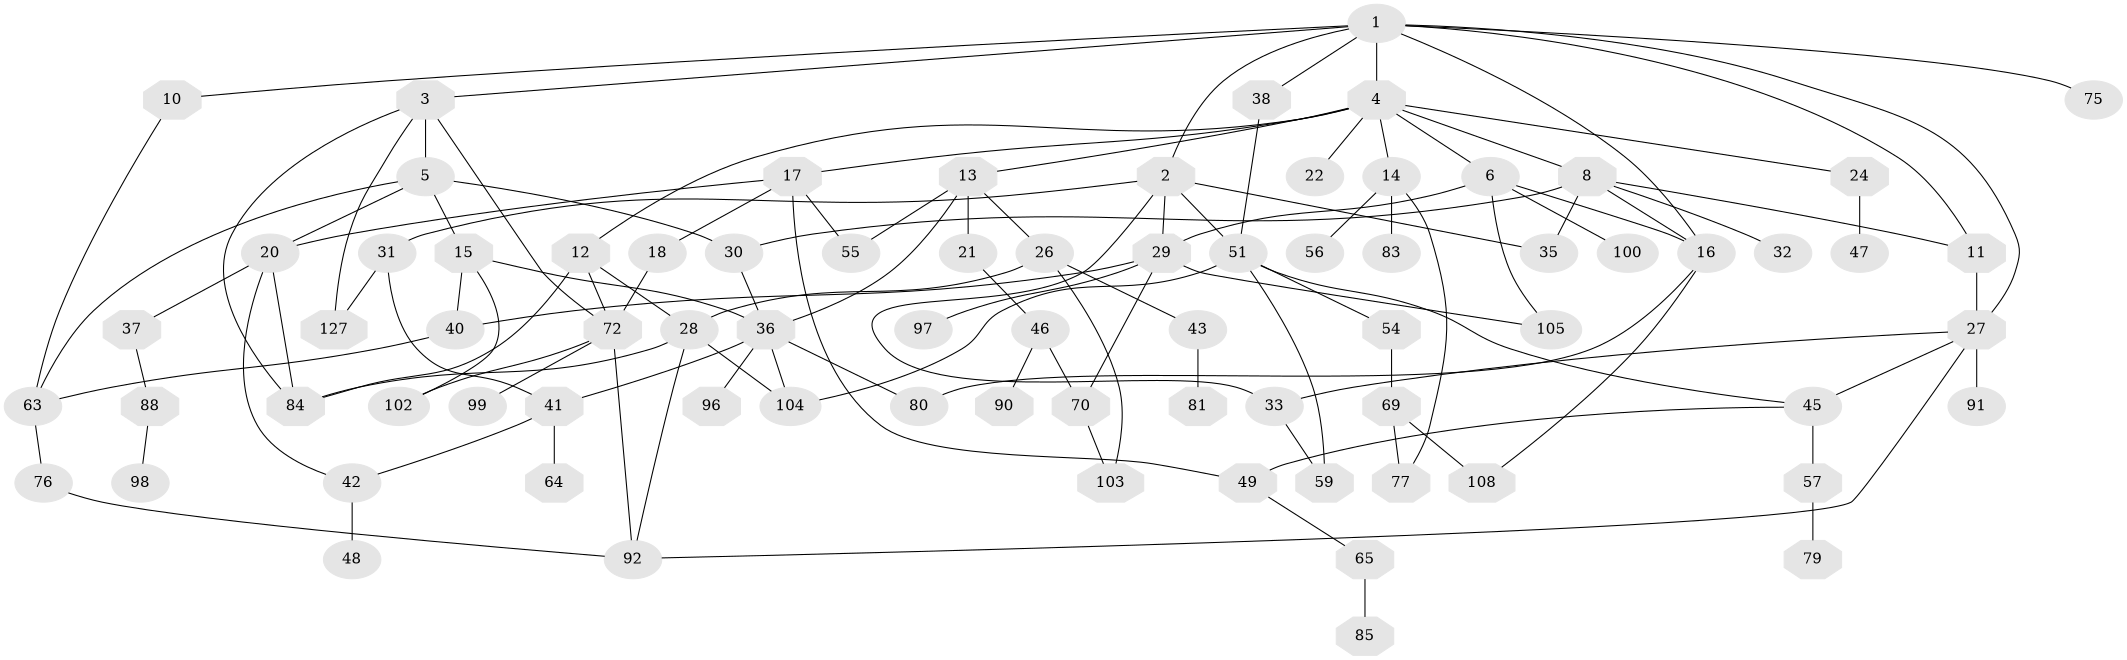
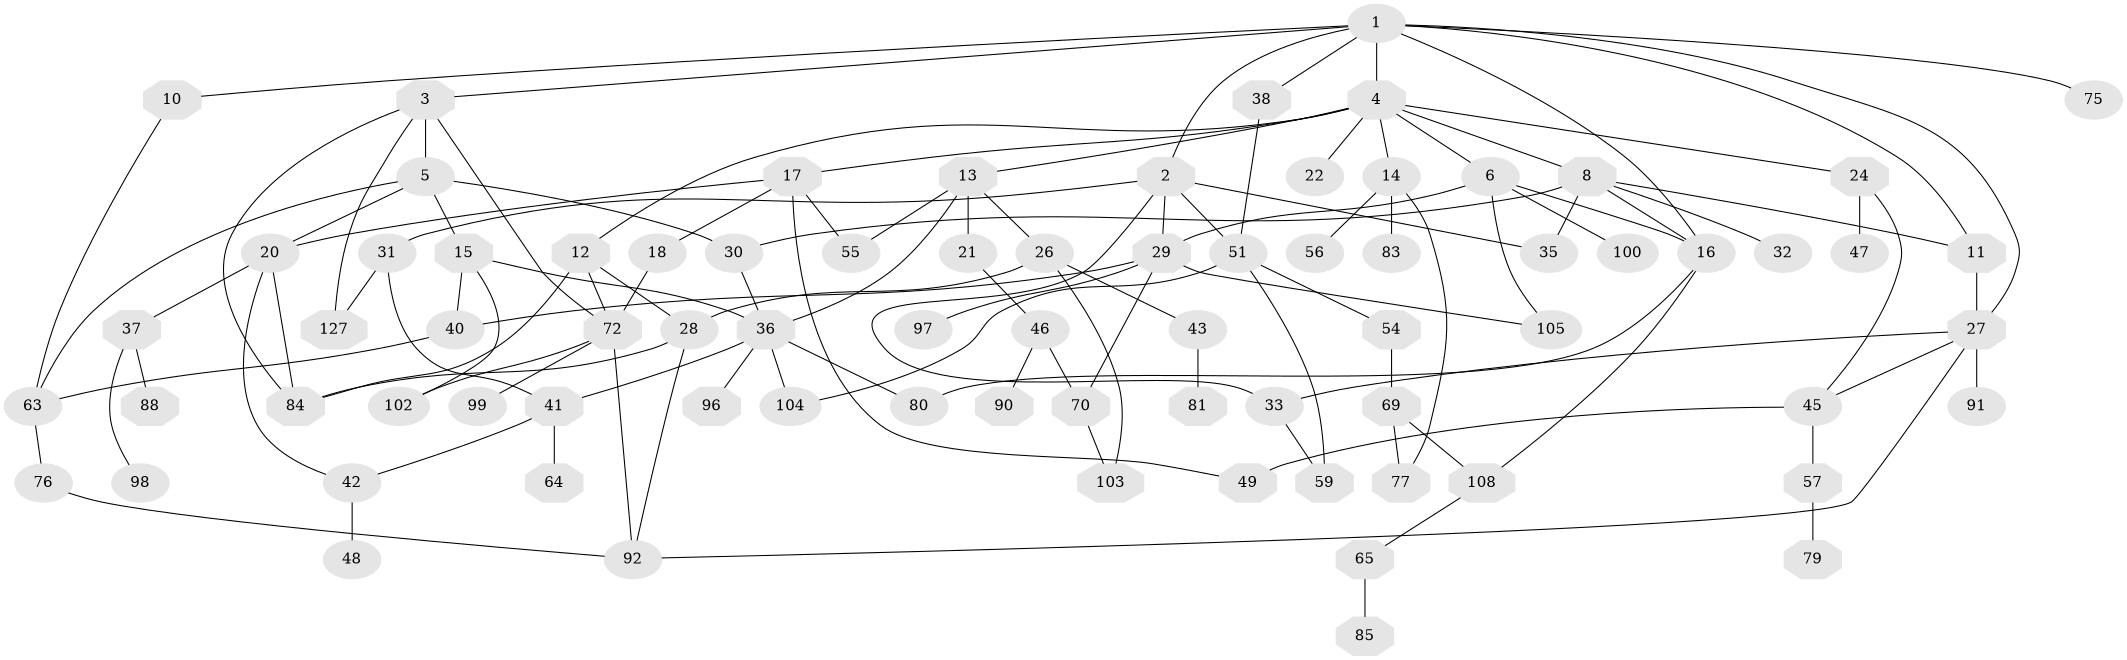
(1518, 351) -> (1889, 297)
(744, 371) -> none
(145, 445) -> (110, 408)
(1307, 521) -> (1423, 522)
